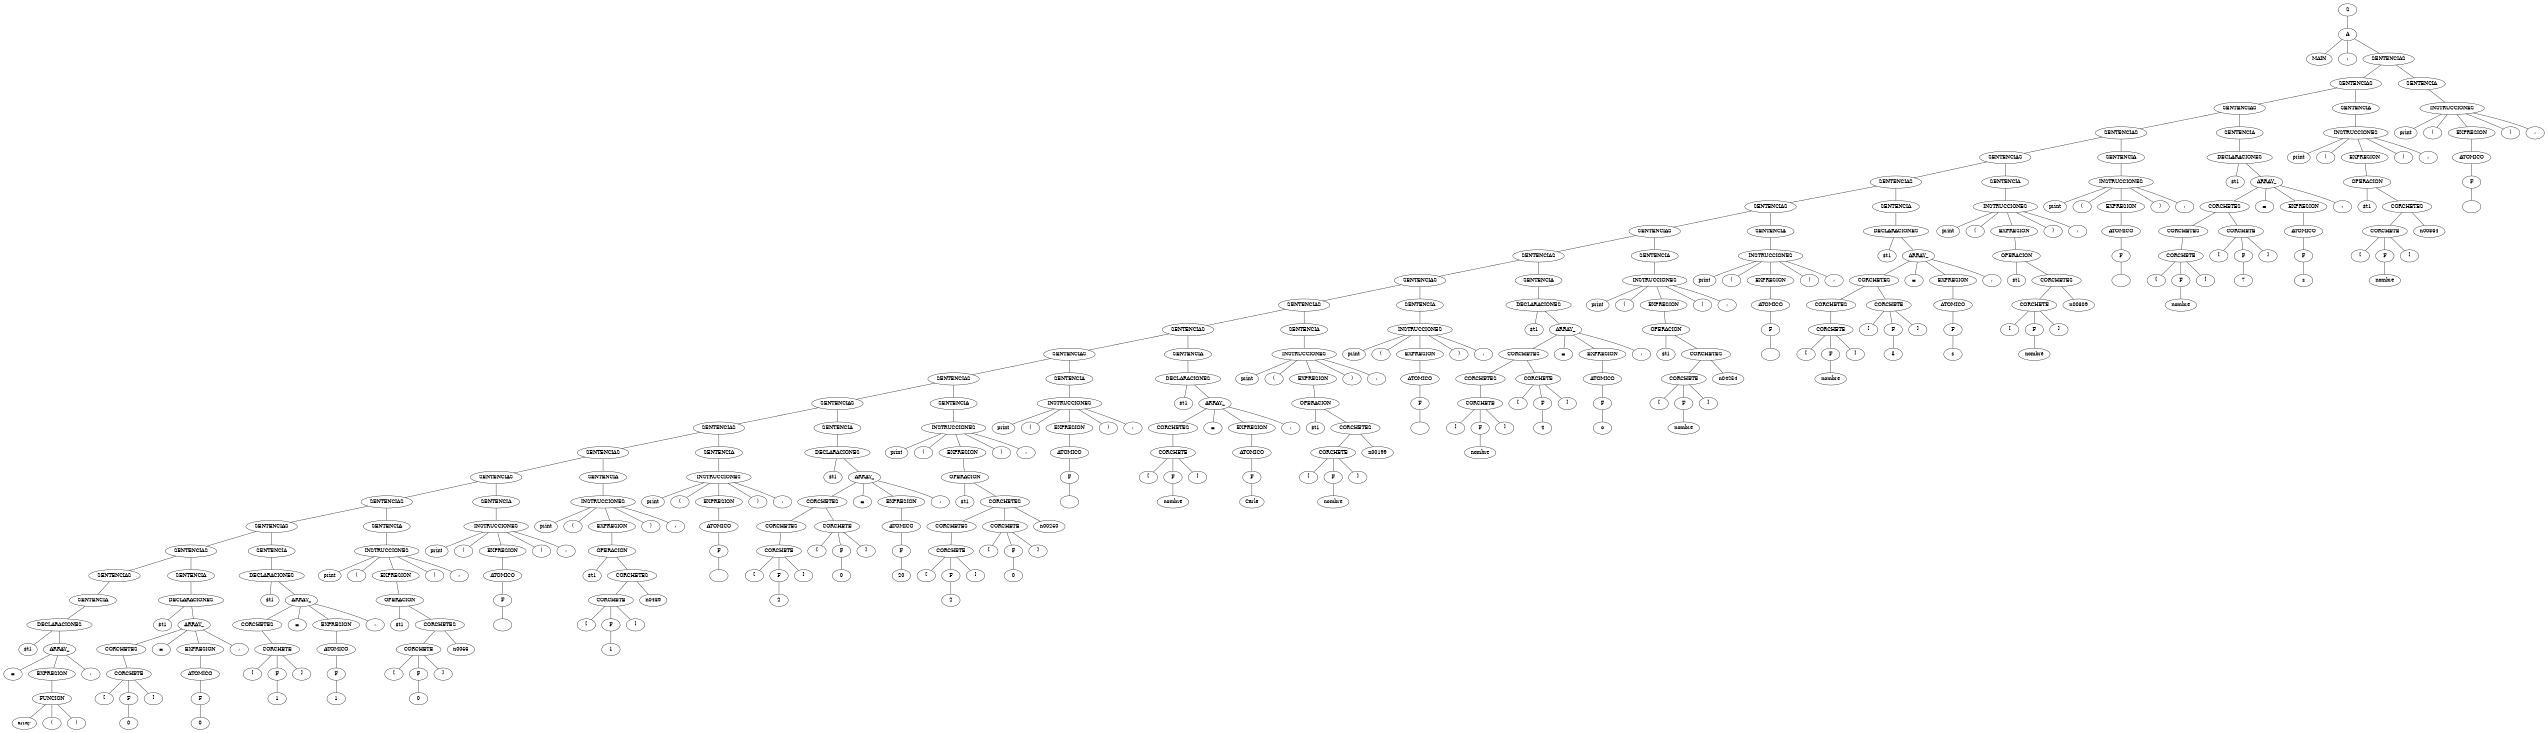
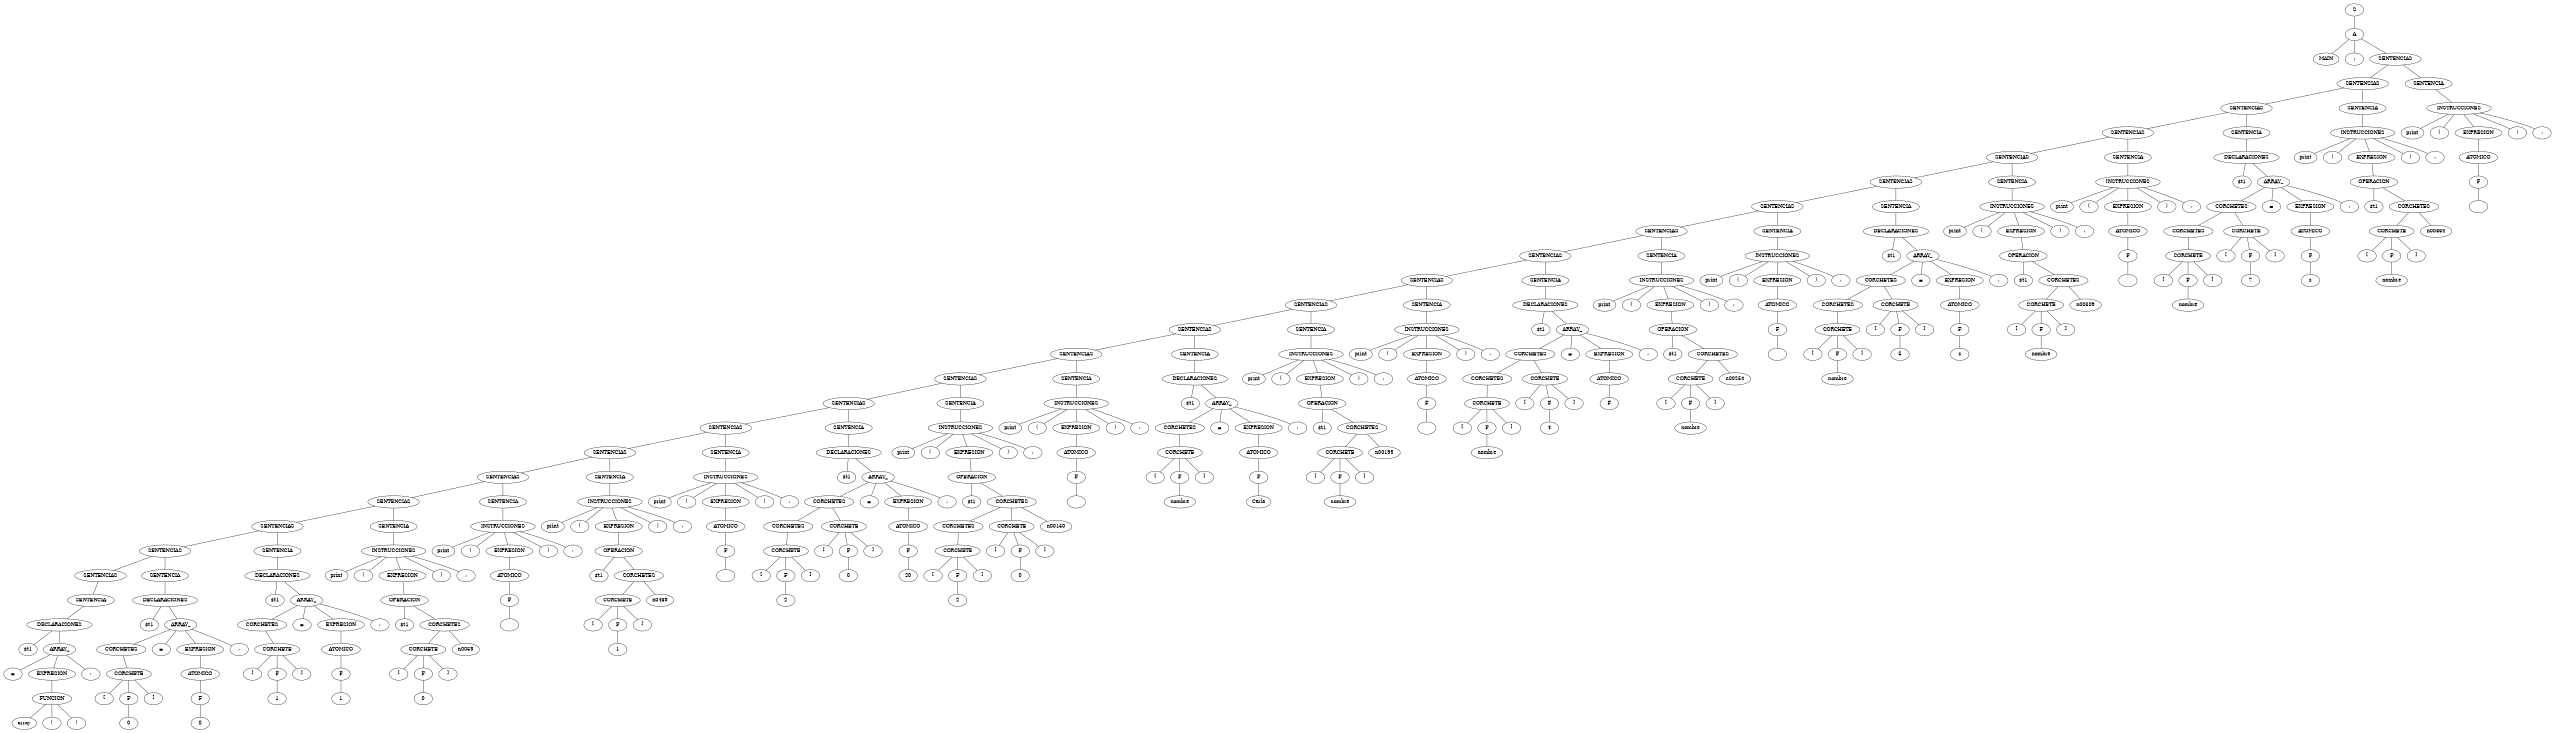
(1728, 379) -> (1735, 379)
(1602, 428) -> none
(1049, 527) -> (1056, 527)
(461, 650) -> (466, 650)
